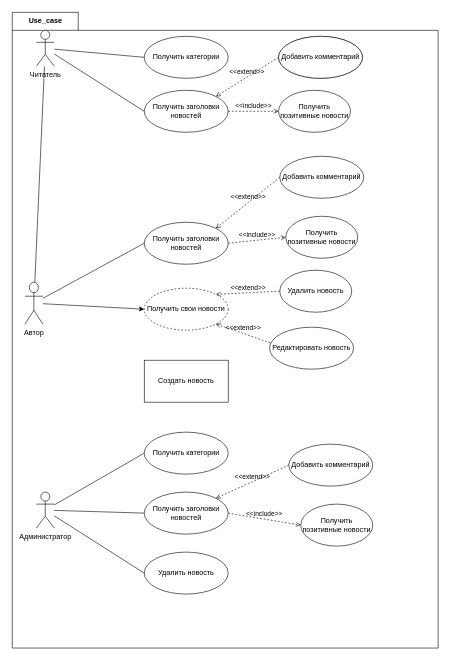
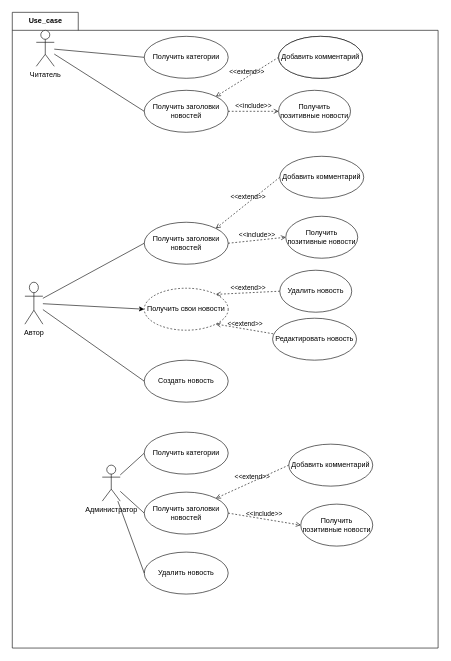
(40, 174) -> (94, 345)
(312, 348) -> (315, 339)
(186, 381) -> (186, 381)
(45, 510) -> (111, 483)
